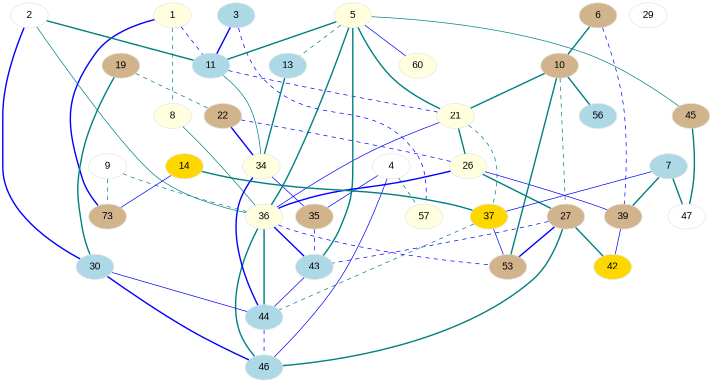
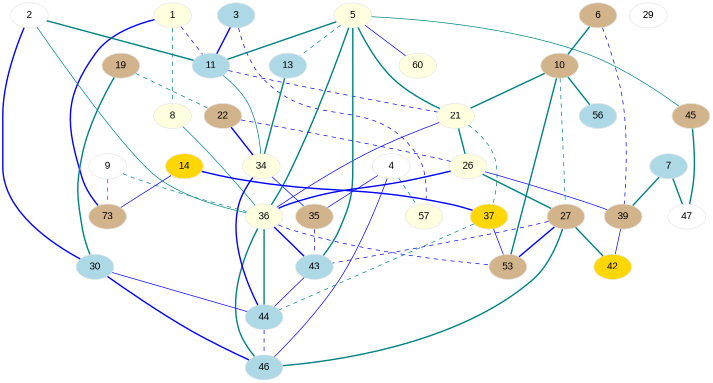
(324, 189) -> (324, 189)
(579, 191) -> none
